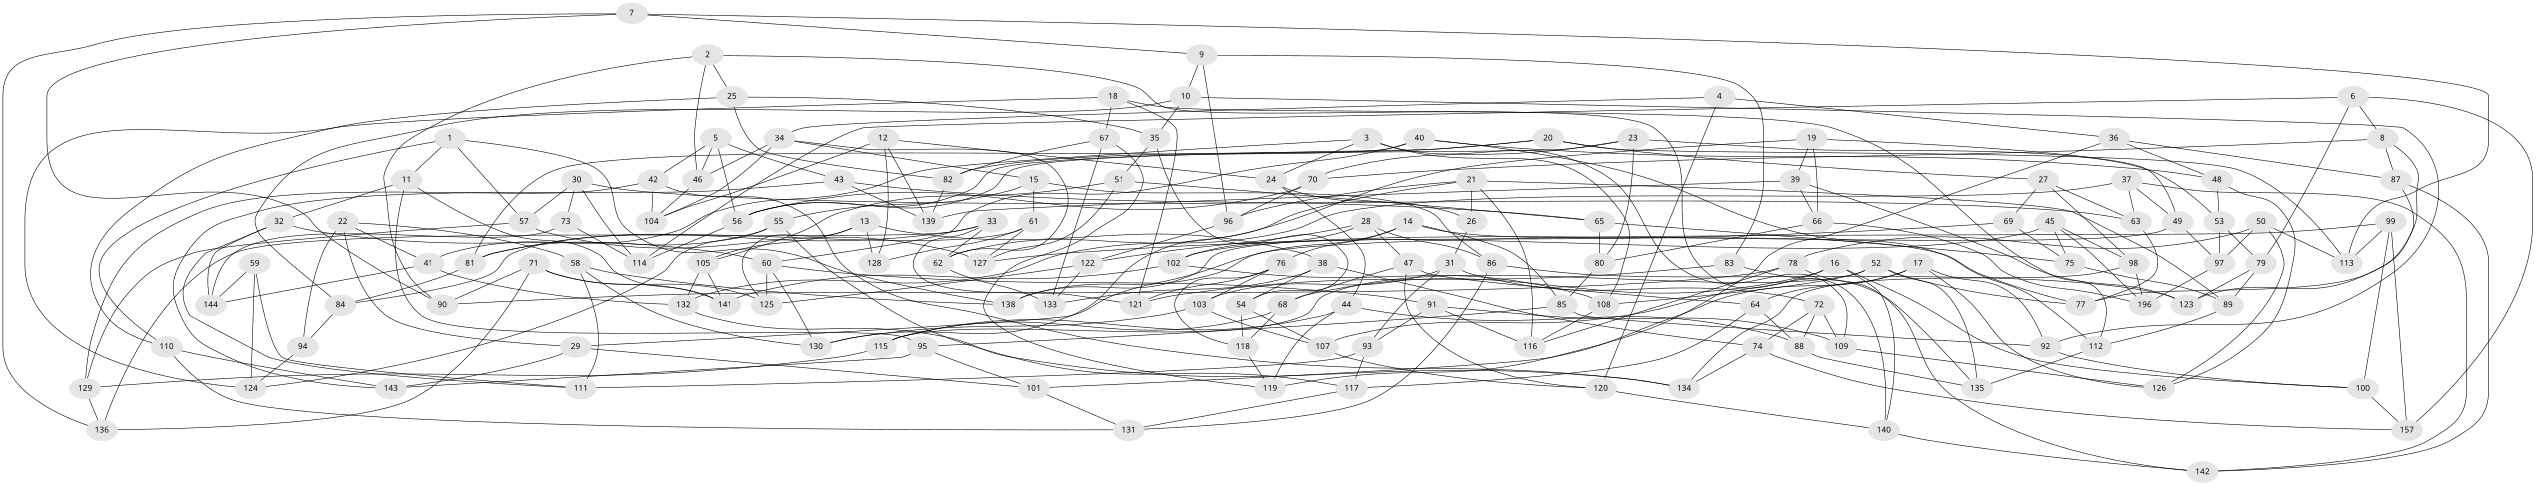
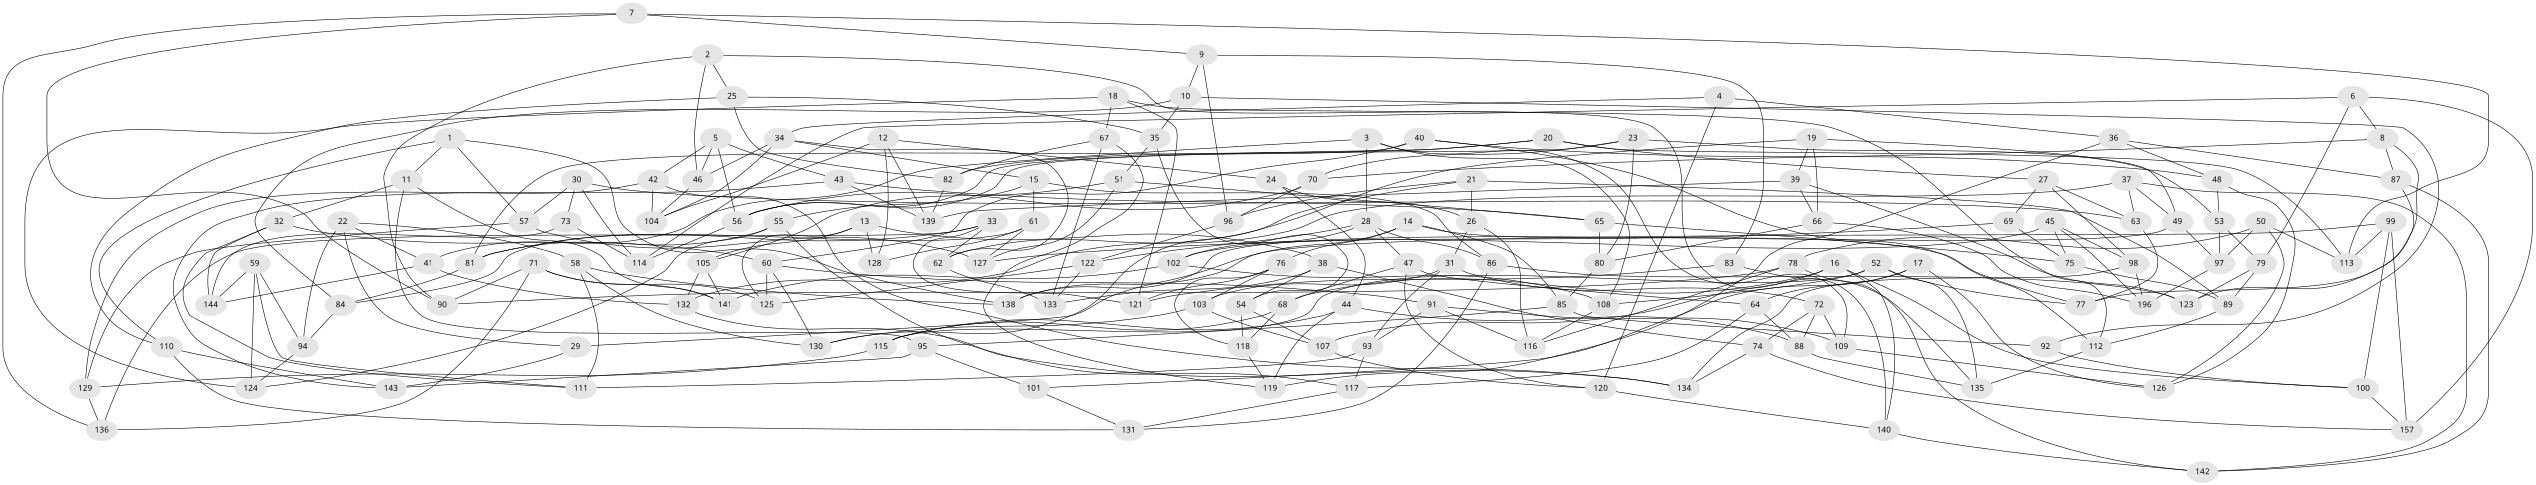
(1324, 156) -> (1367, 180)
(1525, 256) -> (1520, 272)
(1998, 286) -> none
none -> (279, 305)
(805, 368) -> none
